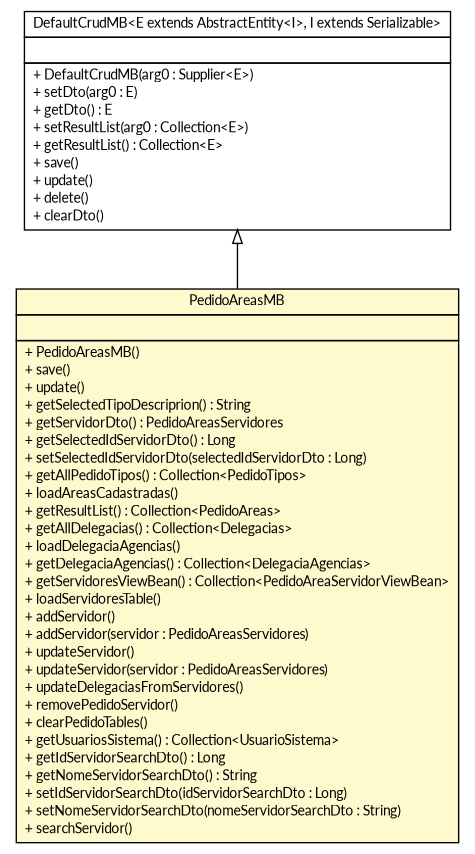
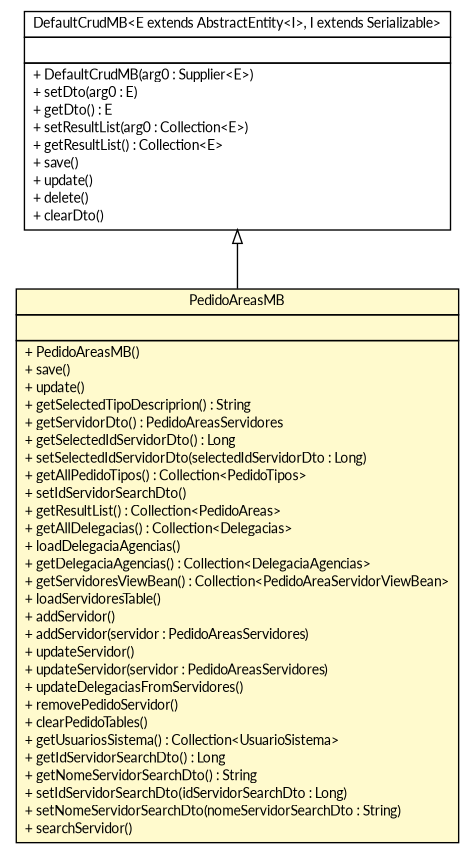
(102, 494) -> (106, 494)
